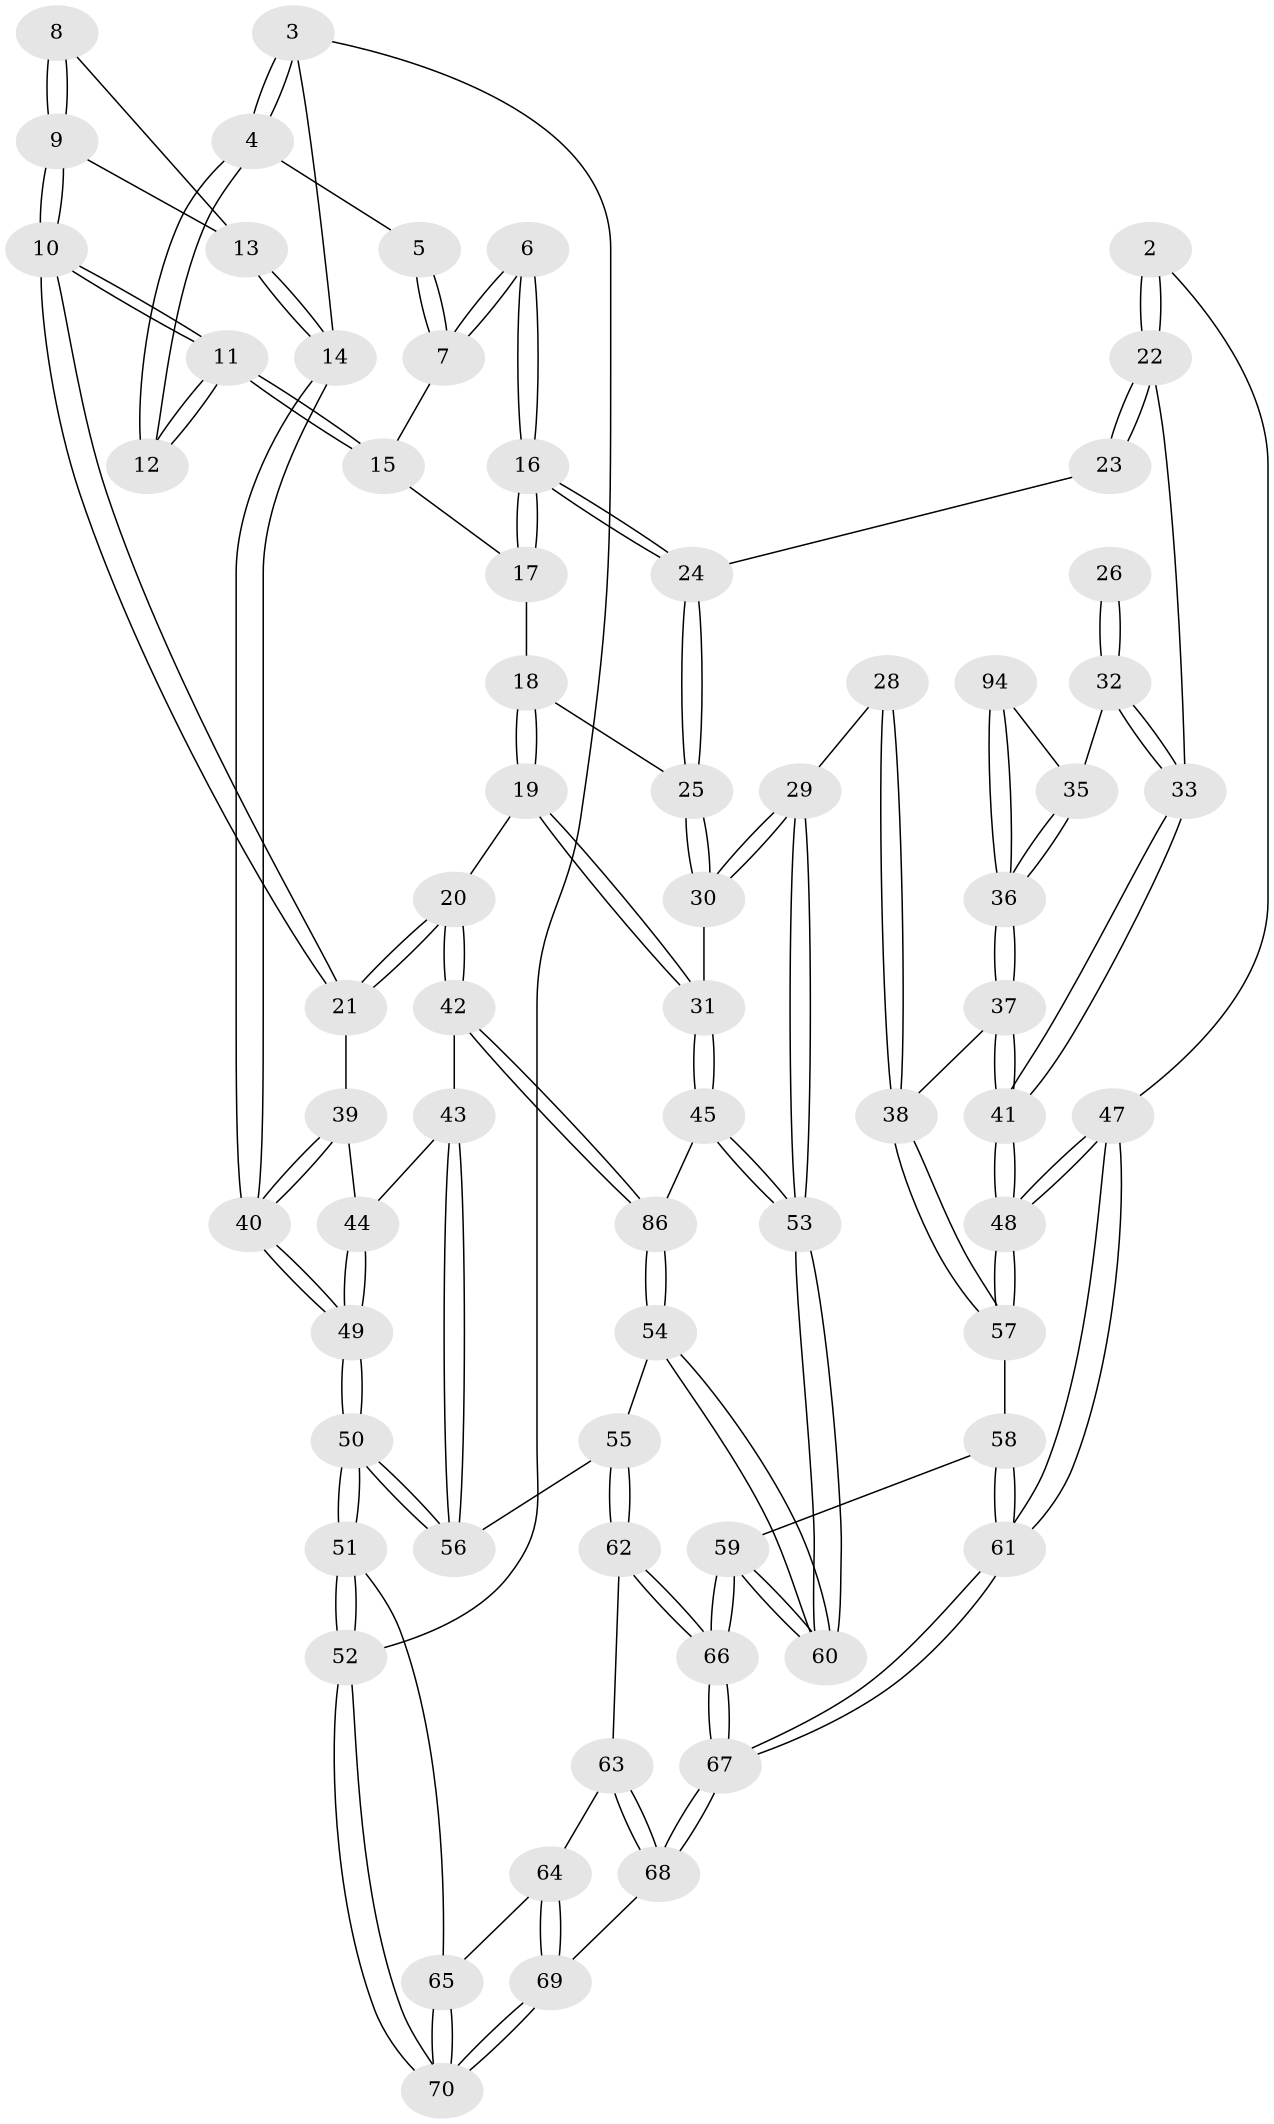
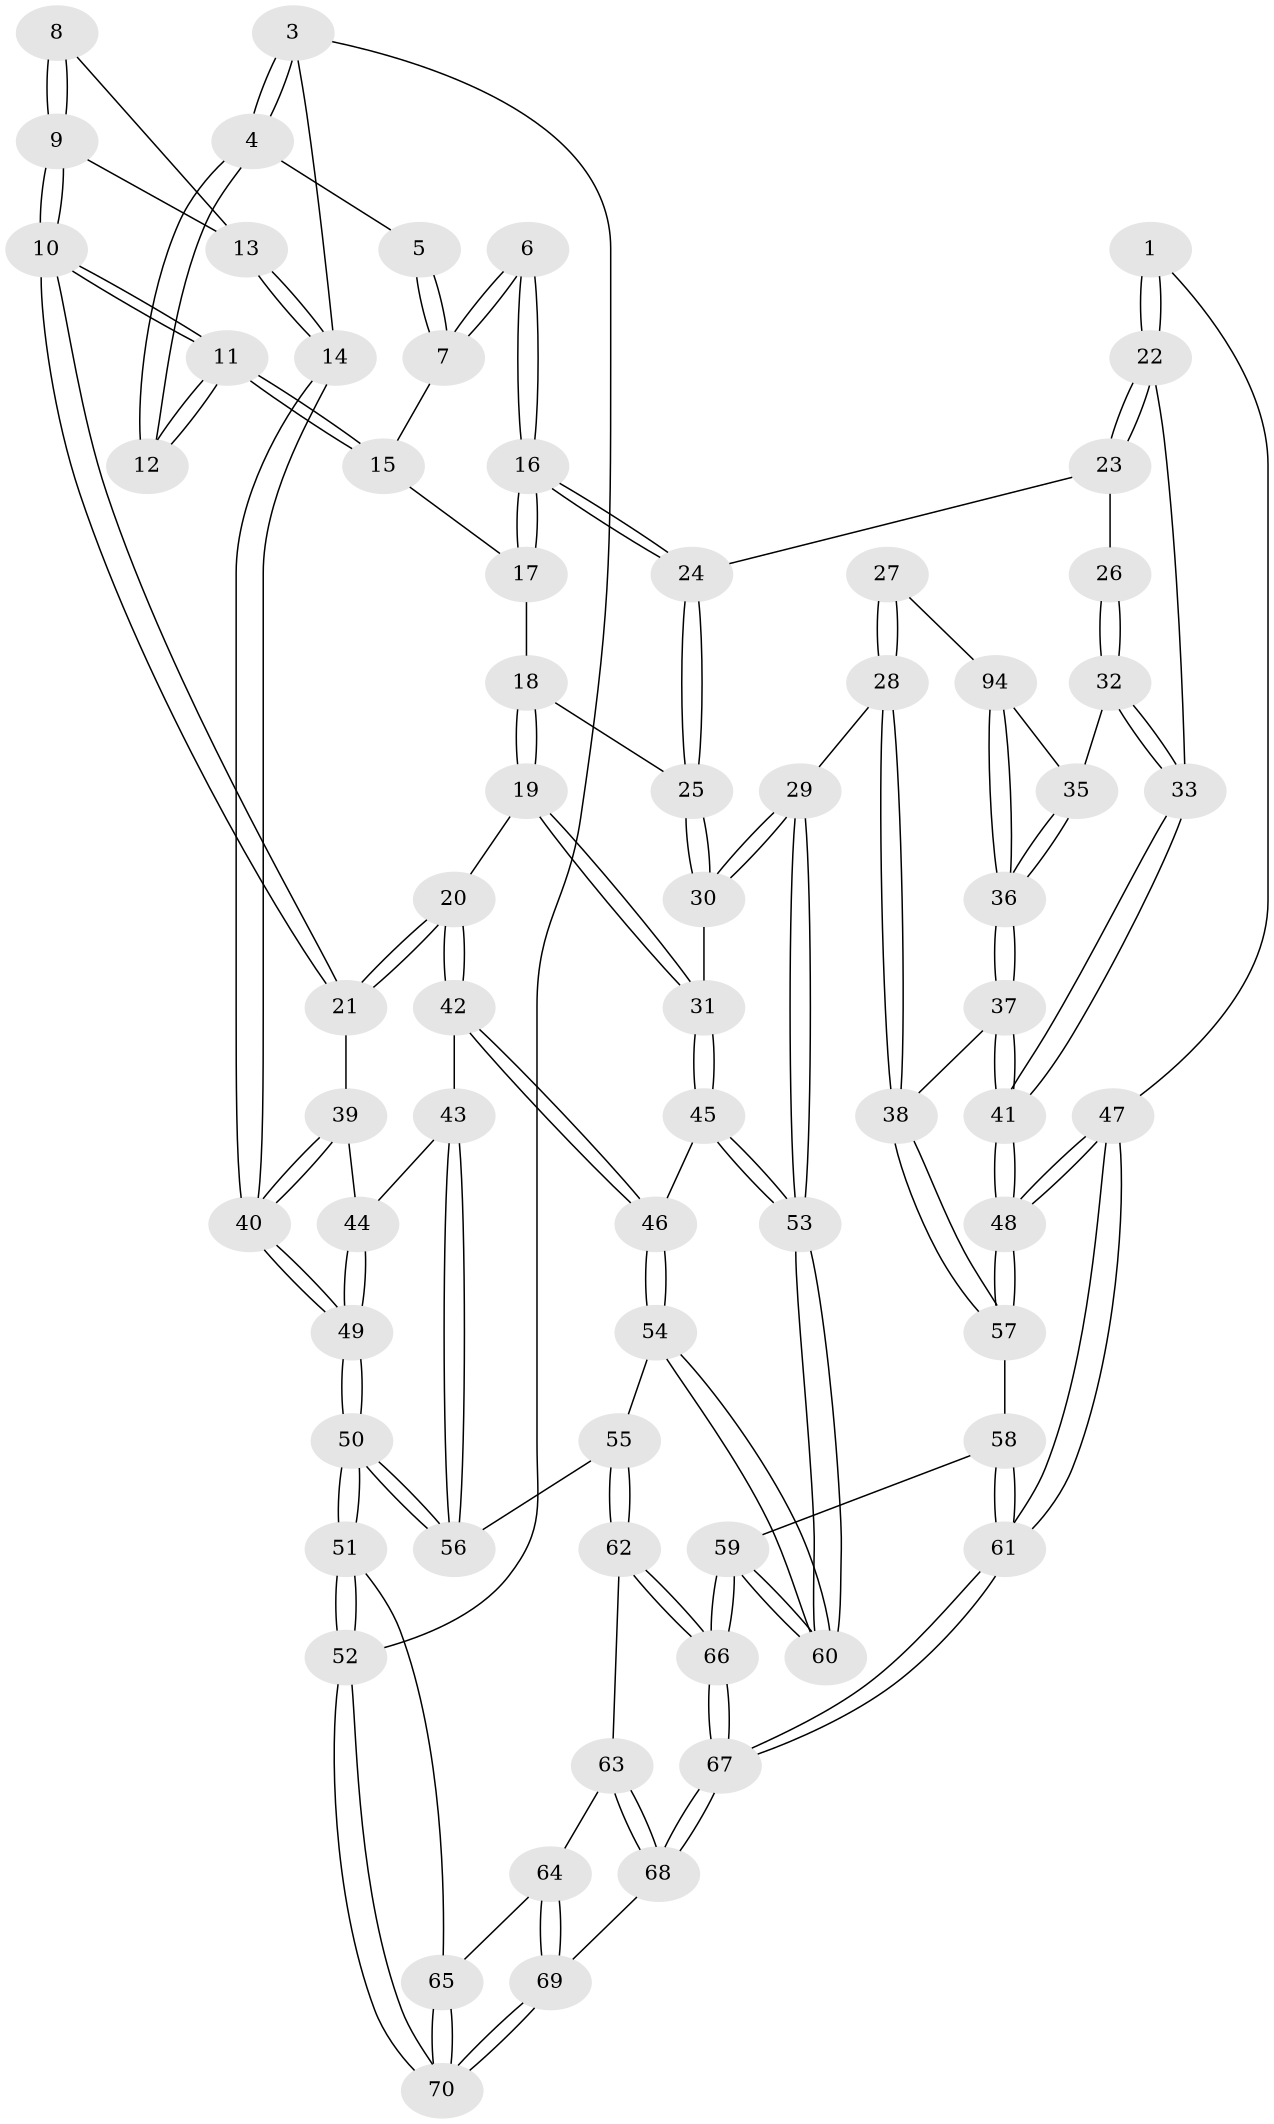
(1151, 250) -> (1151, 250)
none -> (1110, 521)
none -> (887, 575)
(656, 1224) -> (656, 1224)
